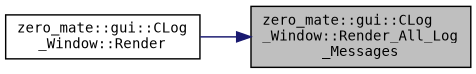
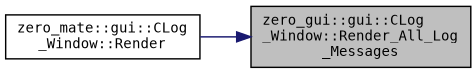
(361, 37) -> (361, 37)
